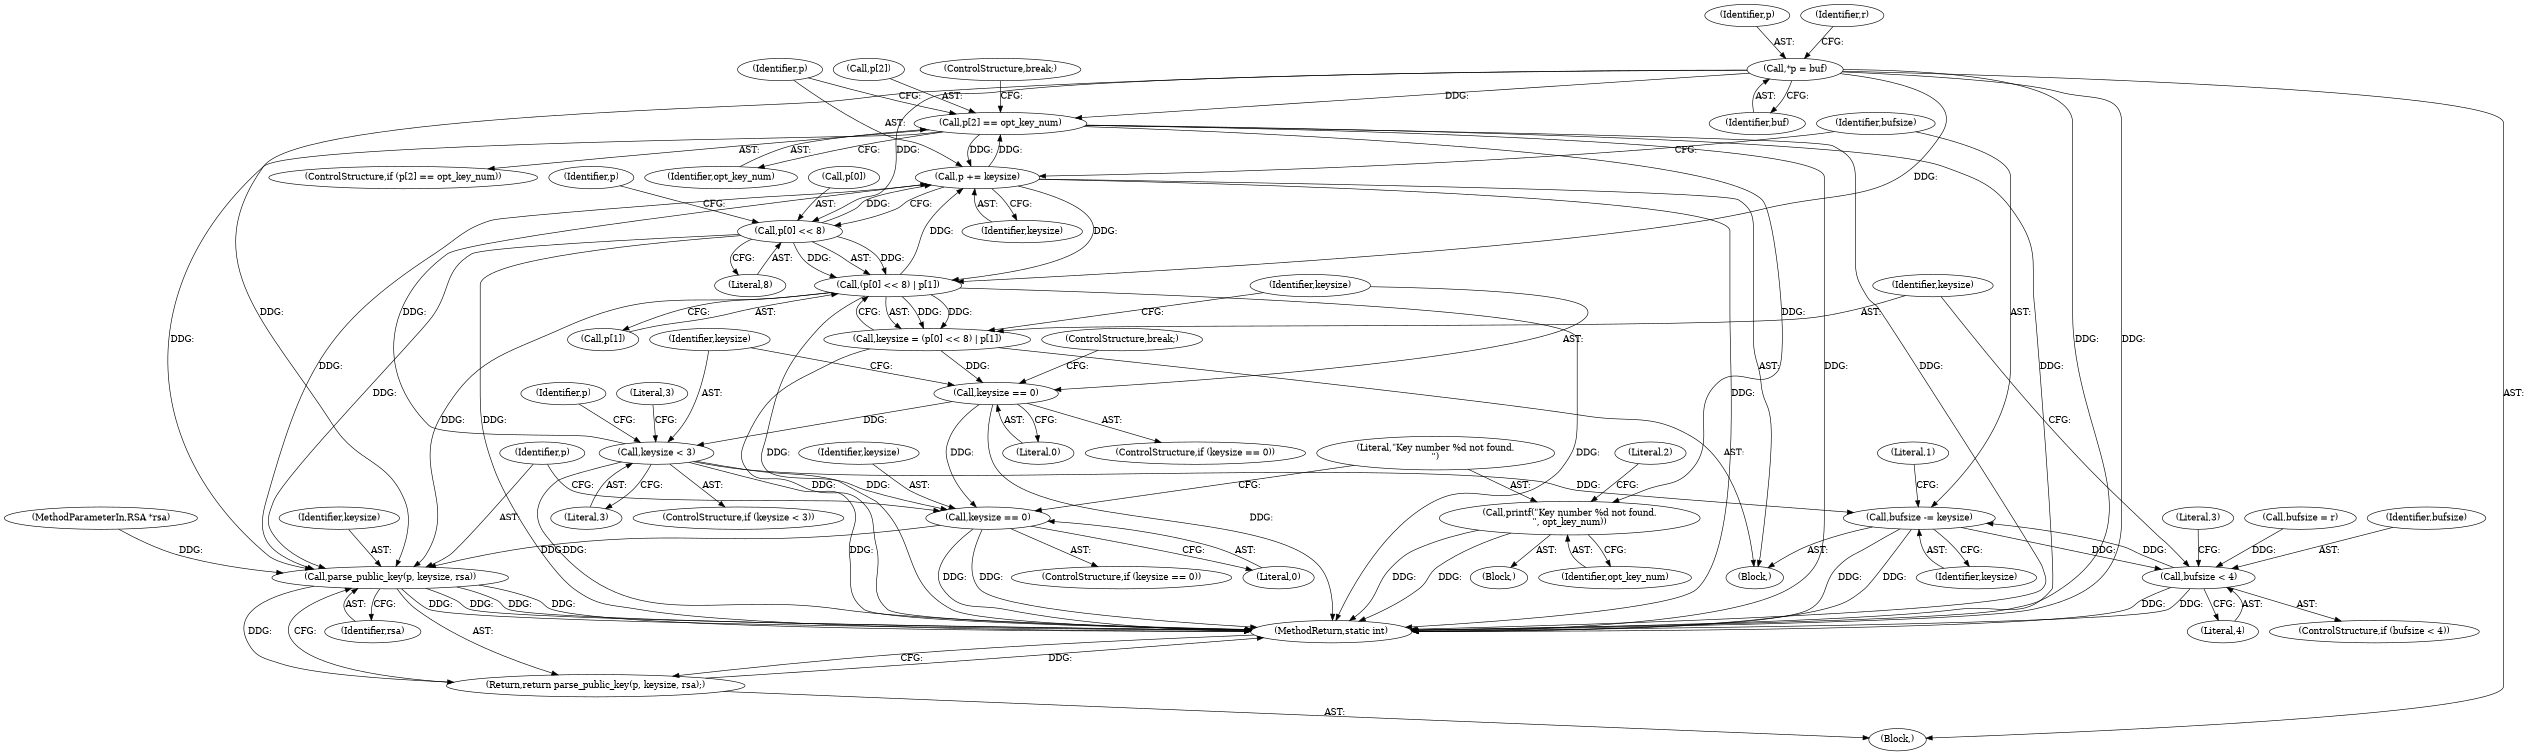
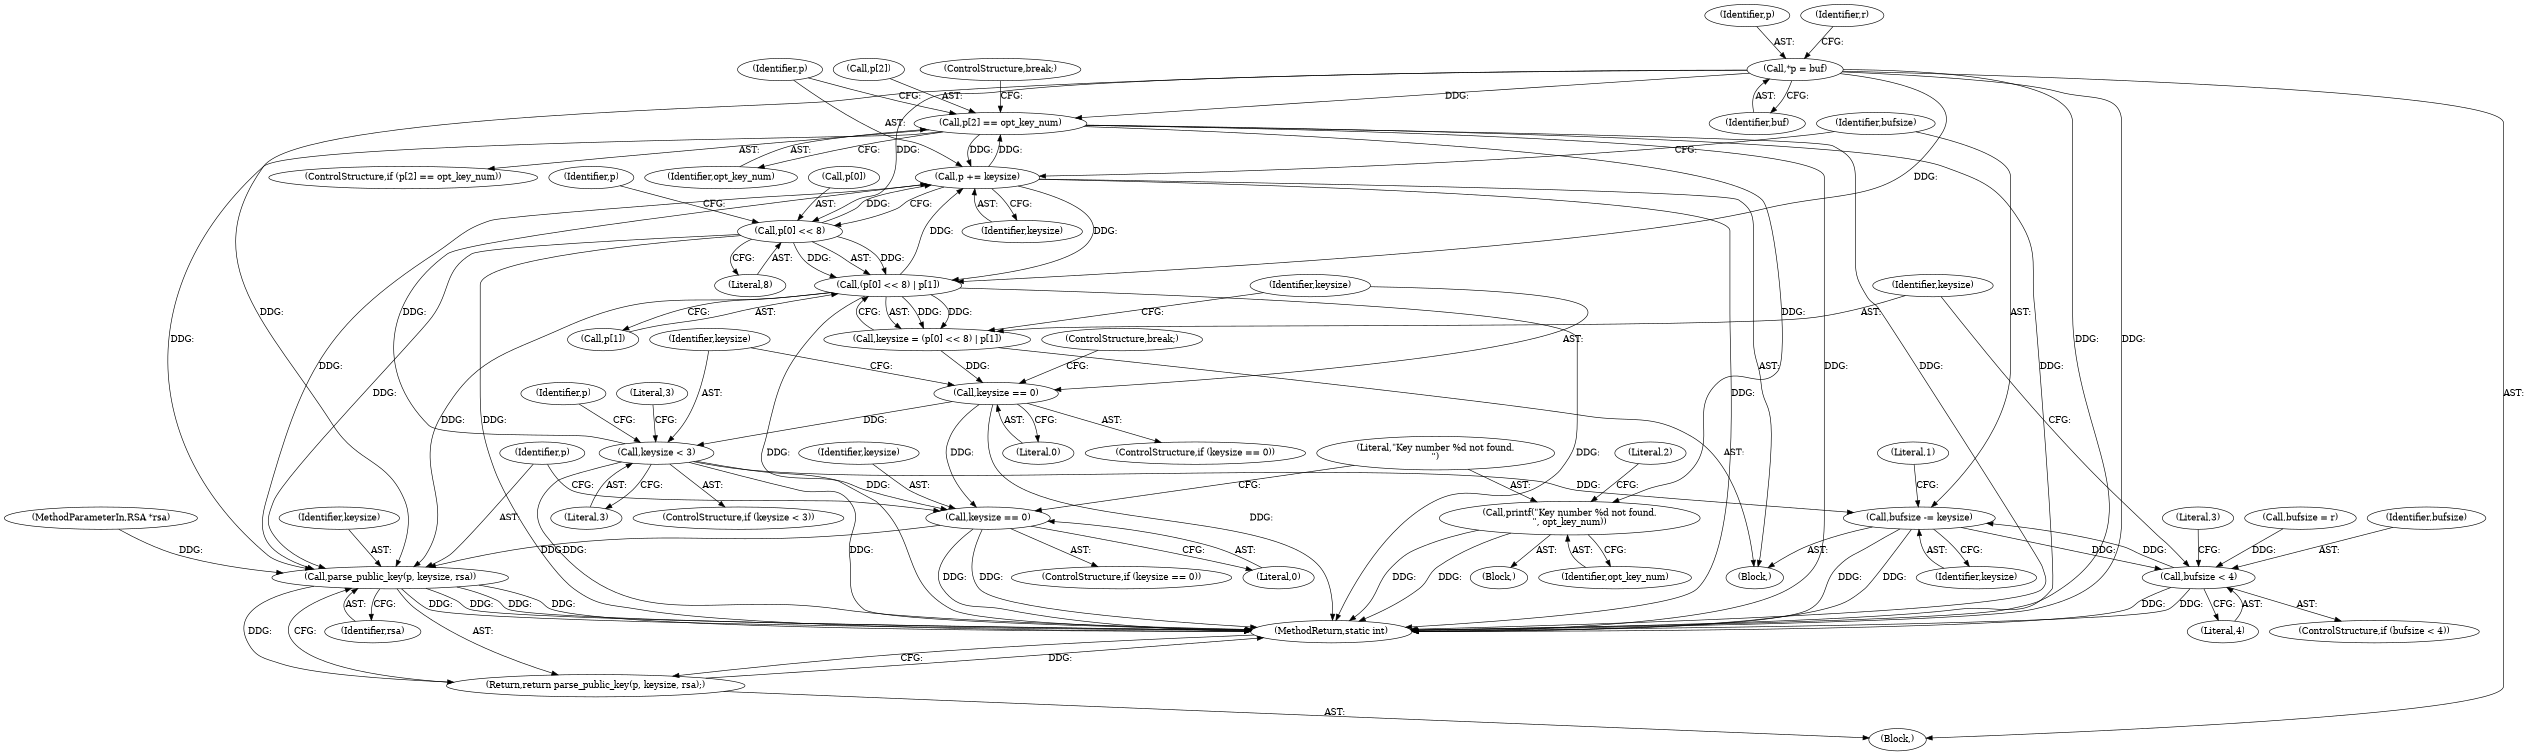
(877, 578) -> none
